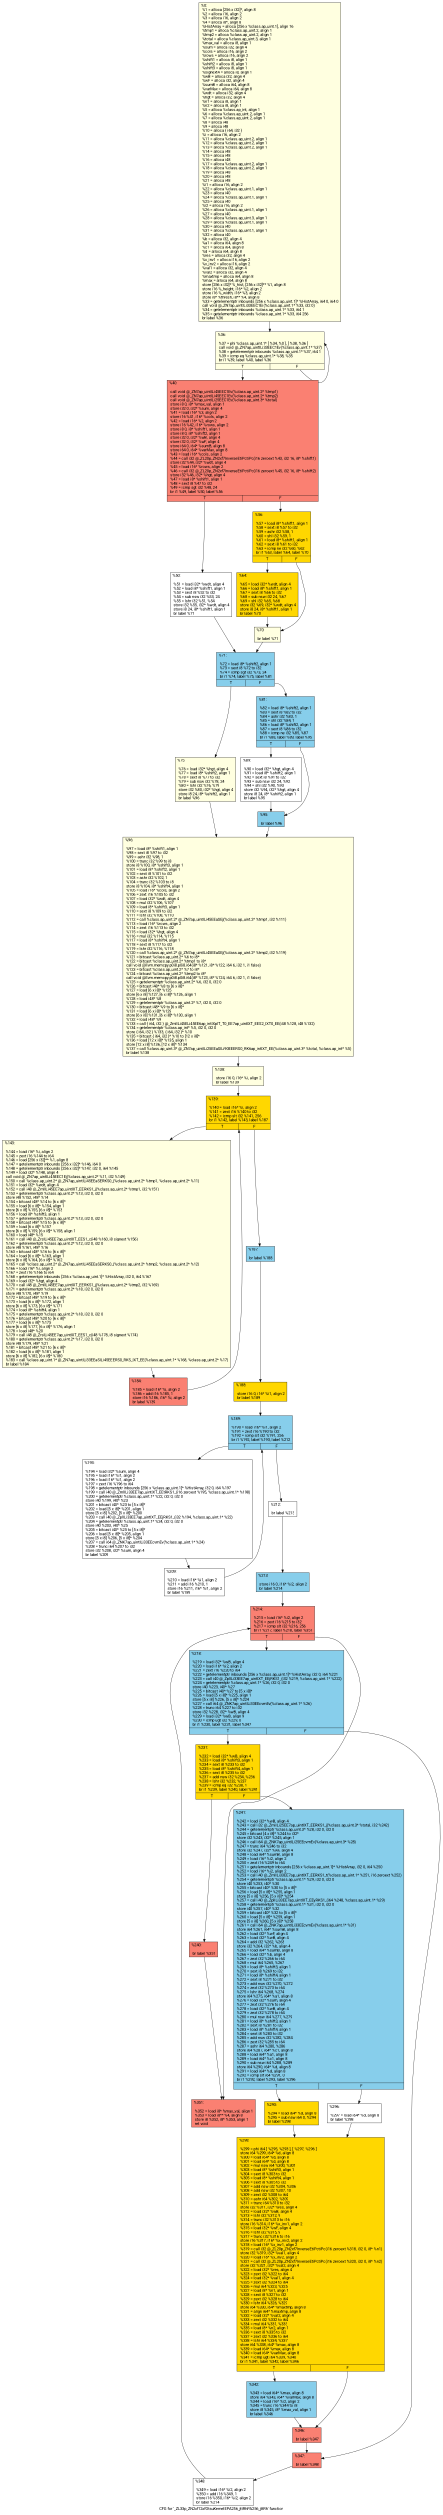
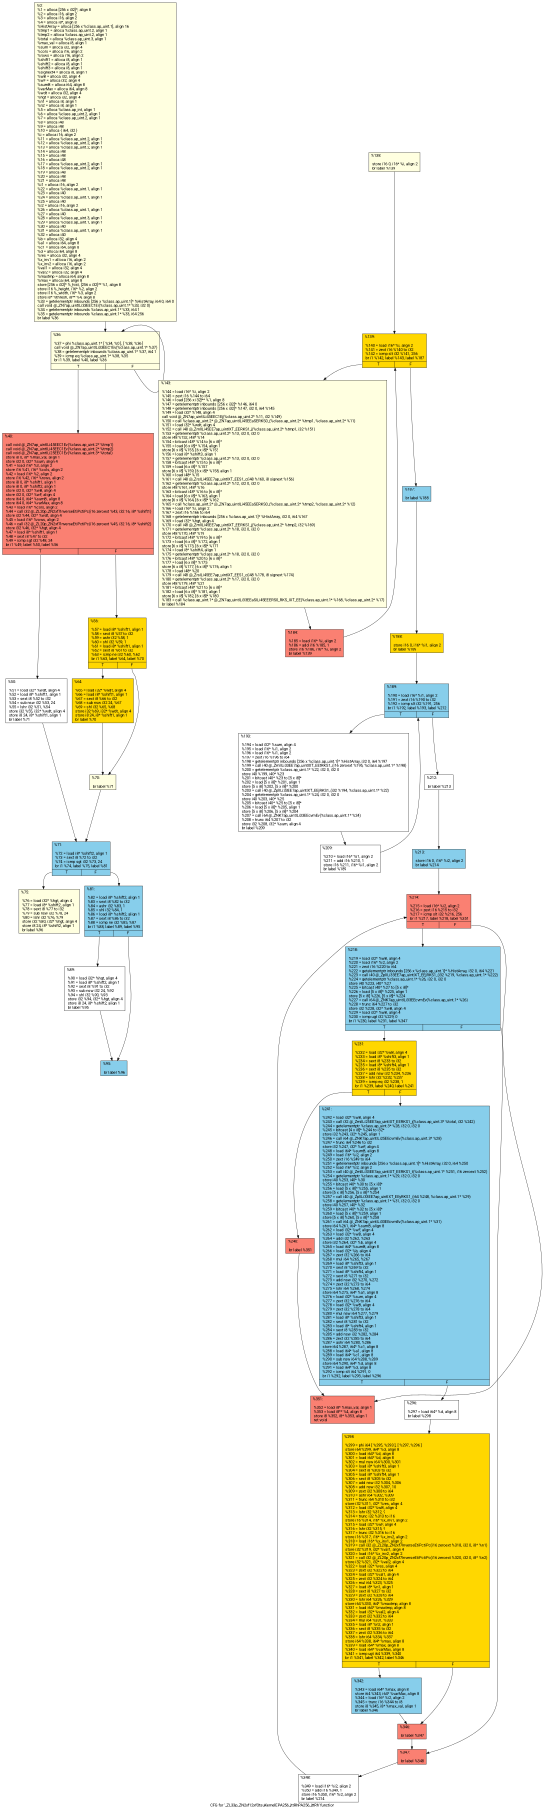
(238, 947) -> none
(218, 1716) -> (374, 1013)
(292, 2113) -> none
(270, 2312) -> (375, 1608)
